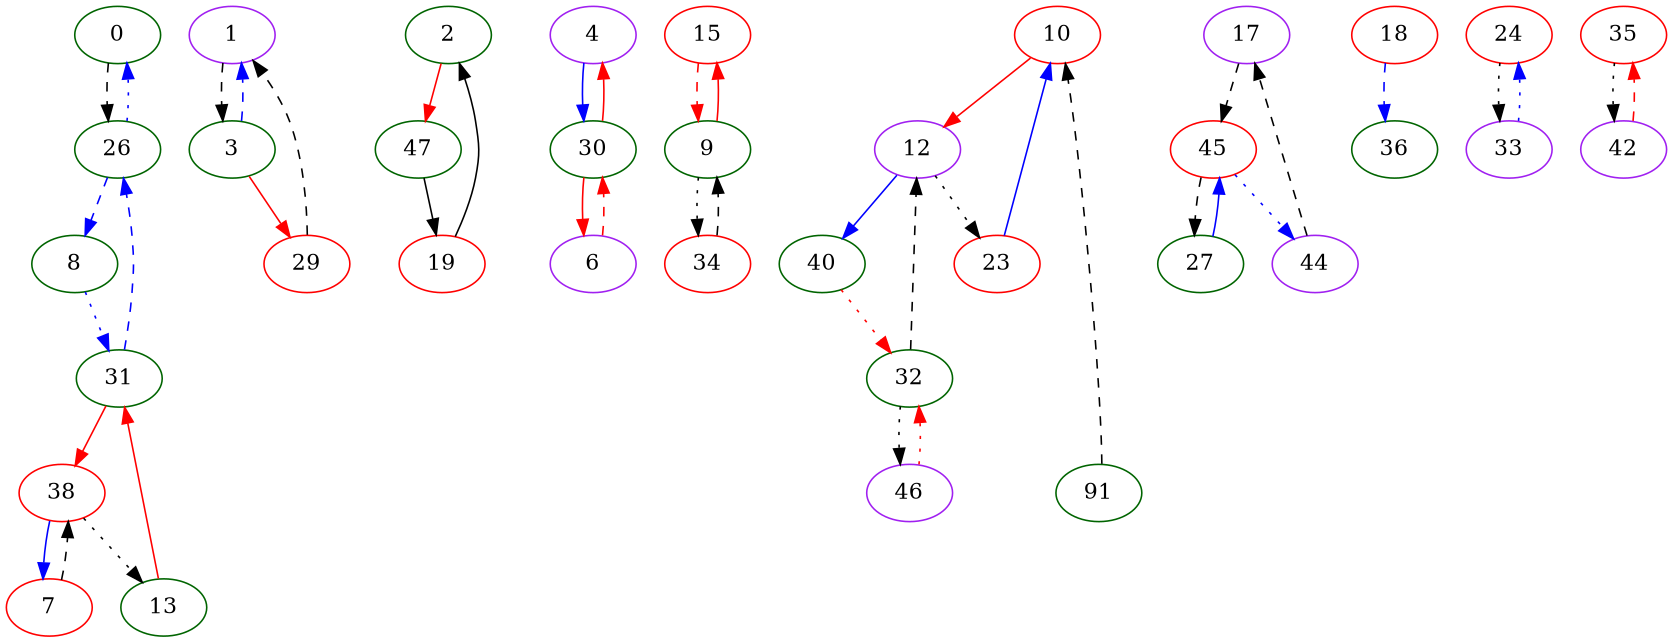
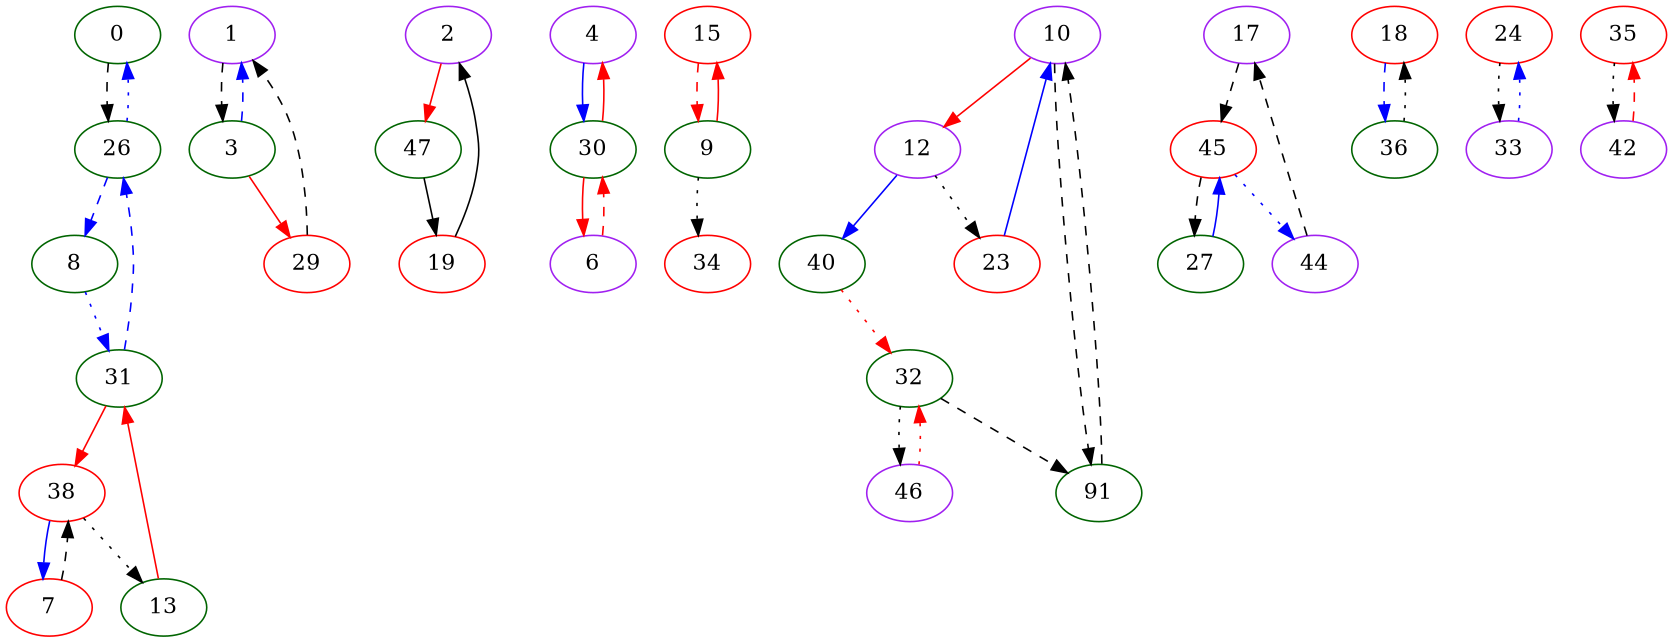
(448, 35) -> (448, 35)
(1058, 35) -> (1058, 35)
none -> (1405, 100)
(718, 215) -> none
none -> (1067, 257)
(913, 272) -> (997, 432)
